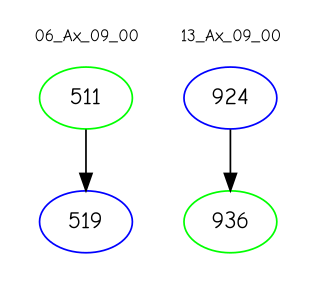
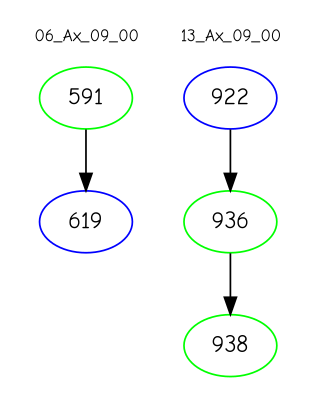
(86, 98) -> (86, 98)
(230, 98) -> (230, 98)
(86, 222) -> (86, 222)
none -> (230, 346)
